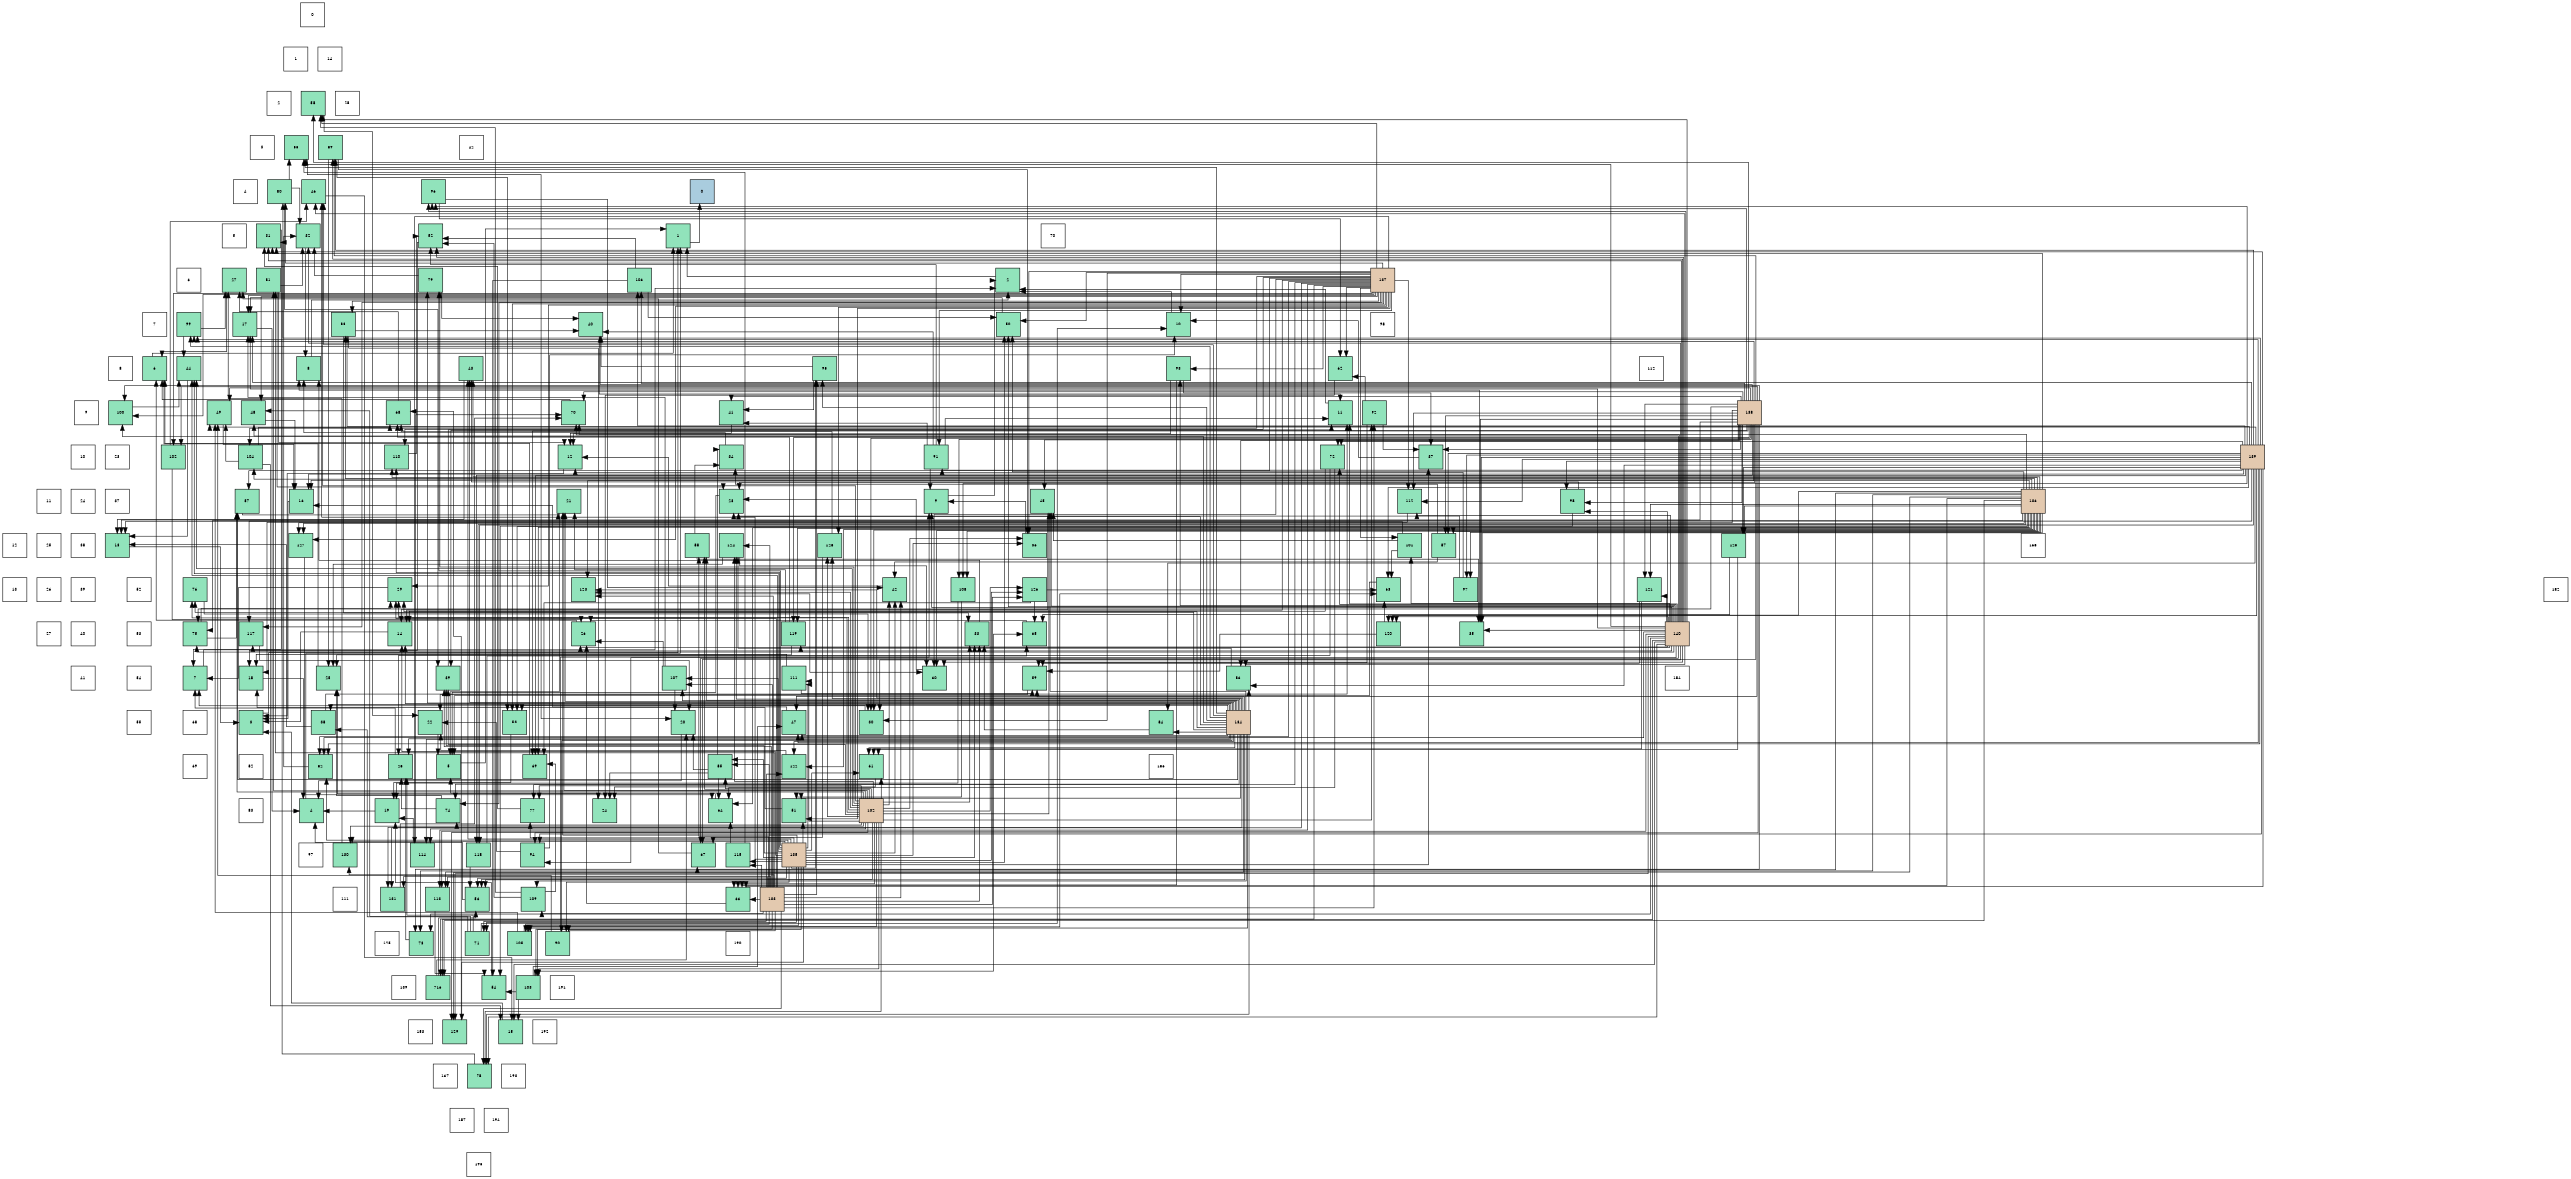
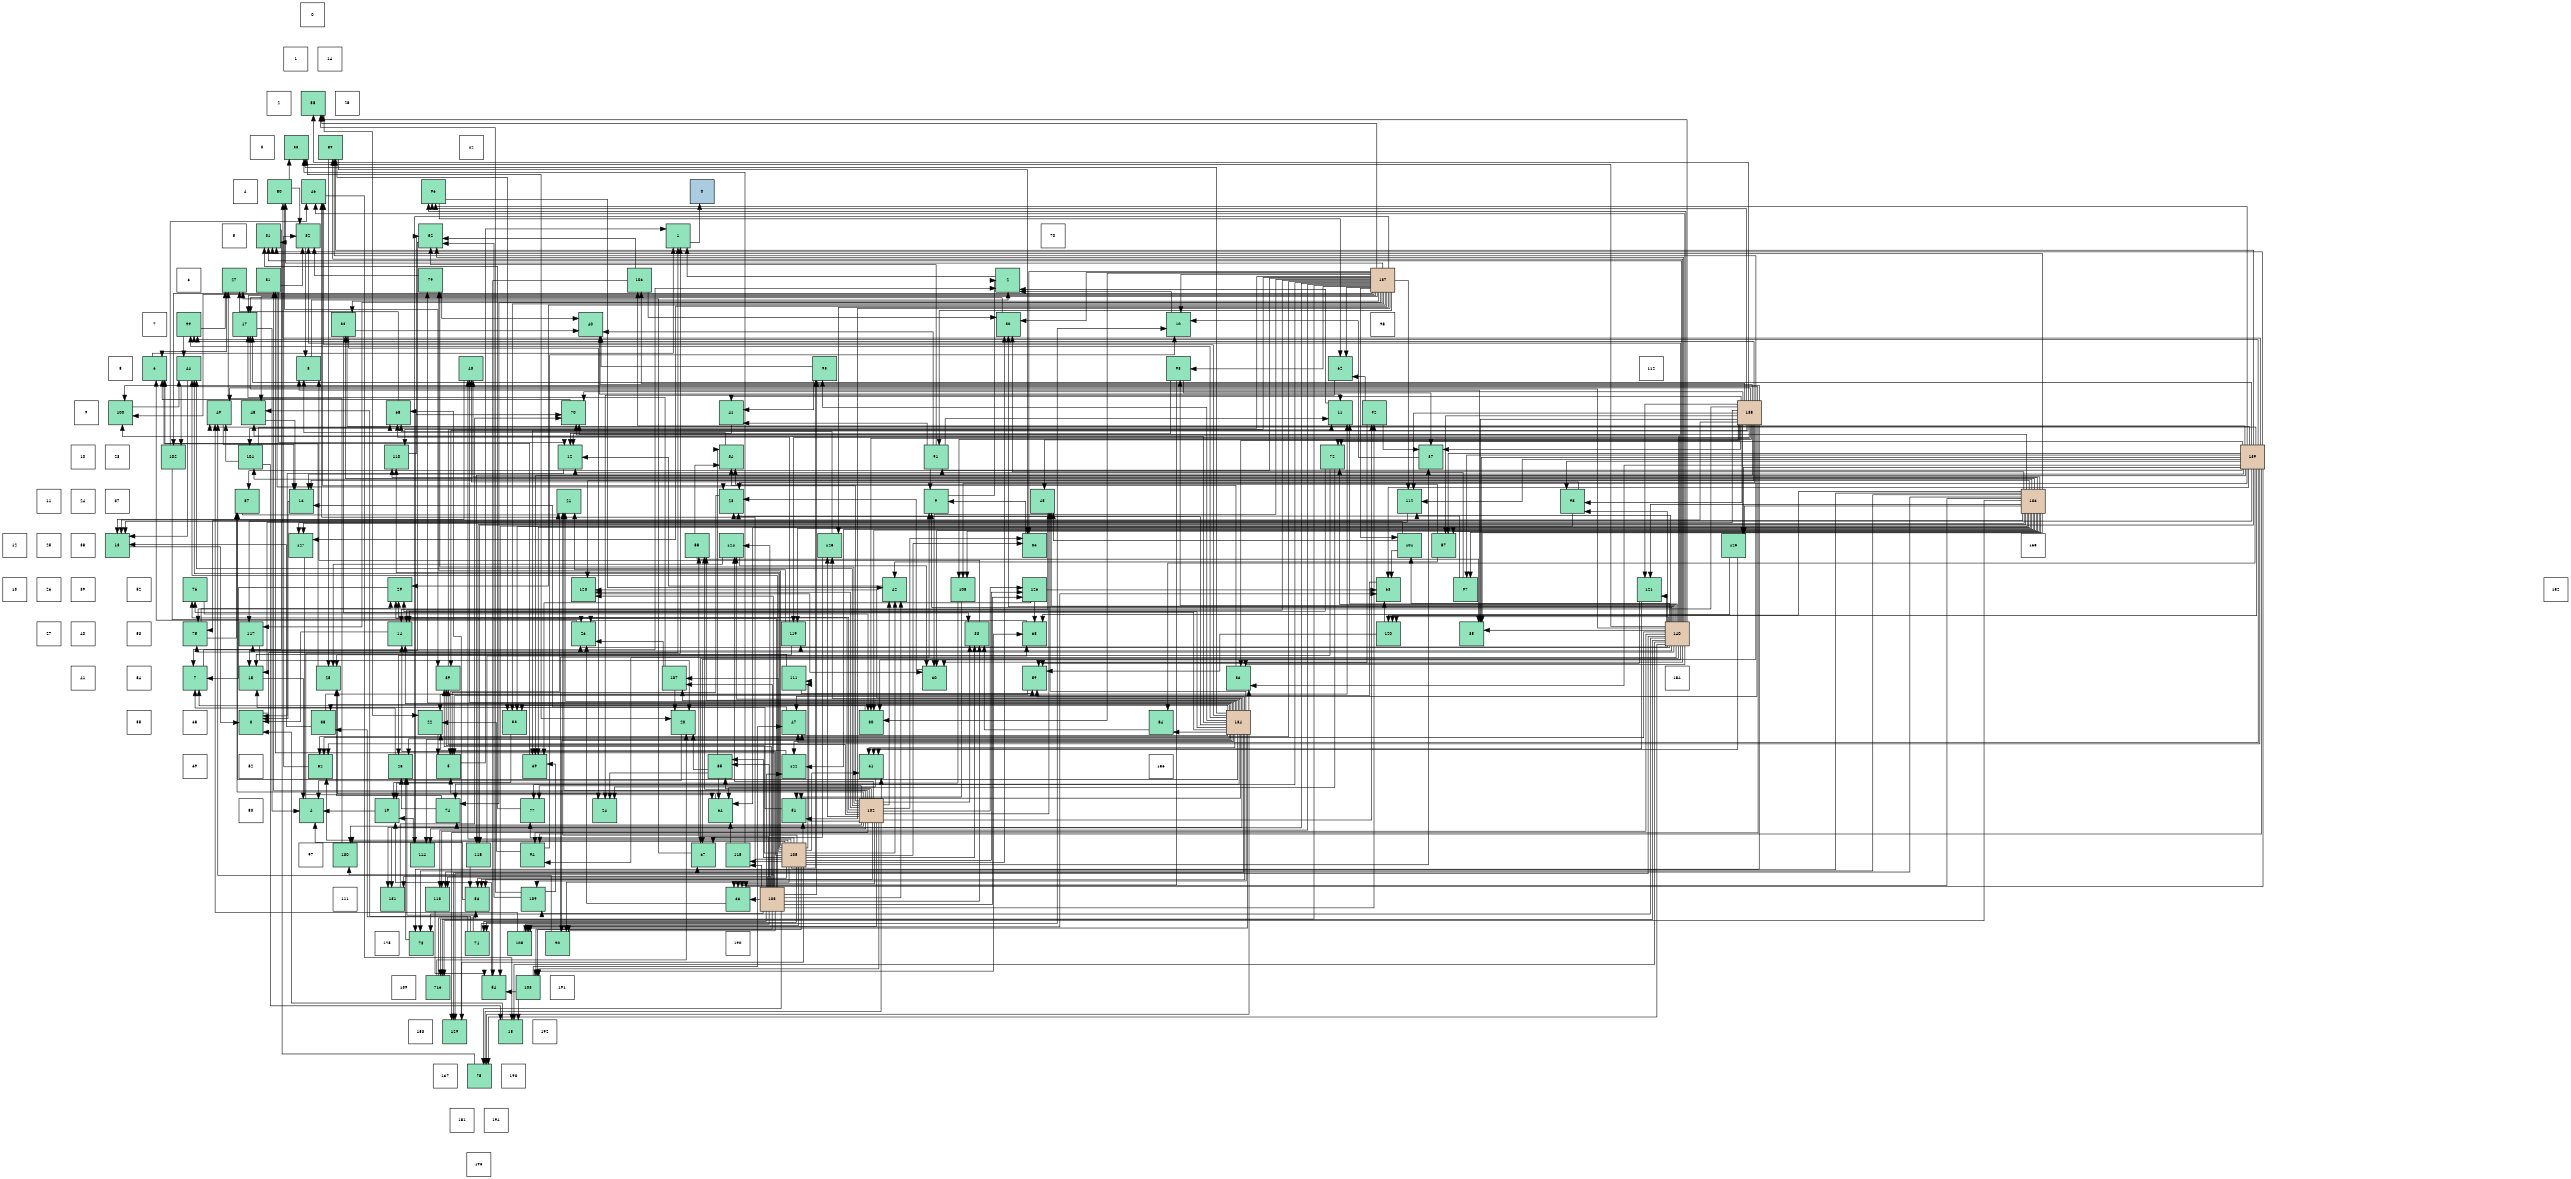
(951, 648) -> (1236, 492)
(462, 1120) -> (462, 1120)
